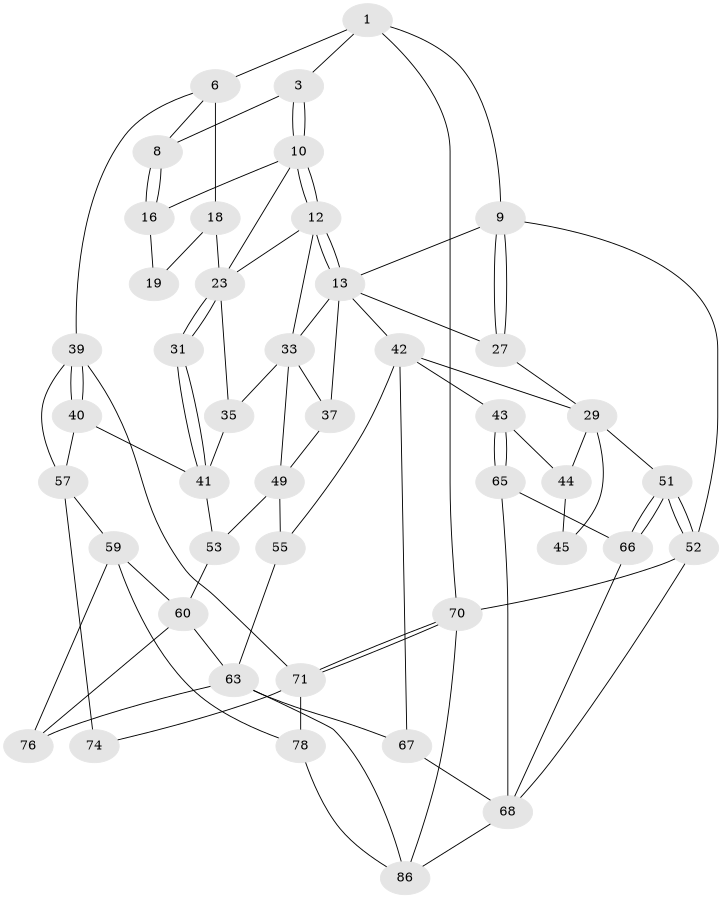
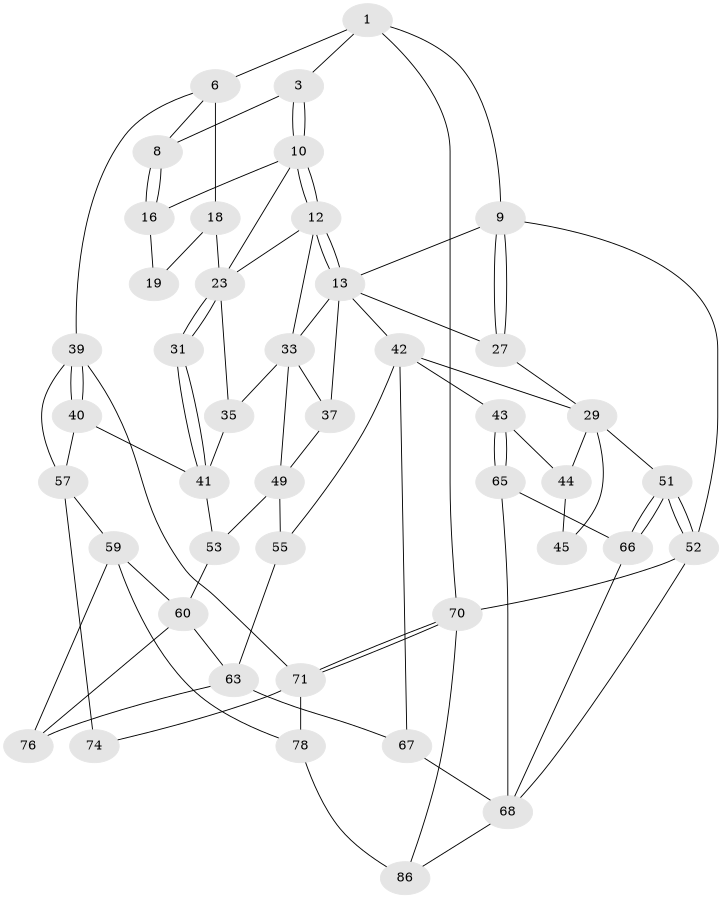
(353, 753) -> none
